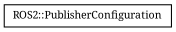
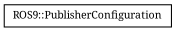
(88, 16) -> (88, 16)
